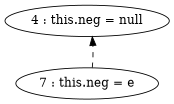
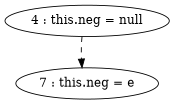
(93, 57) -> (81, 48)
